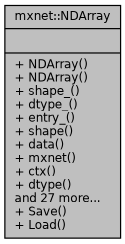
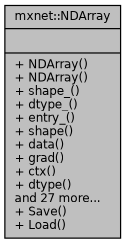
(46, 158) -> (40, 158)
